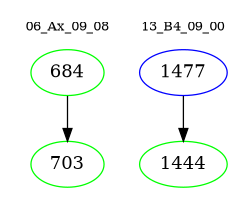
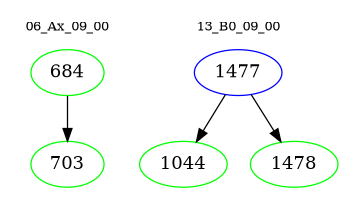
(68, 27) -> (68, 27)
(183, 27) -> (239, 27)
(183, 164) -> (183, 164)
none -> (294, 164)
